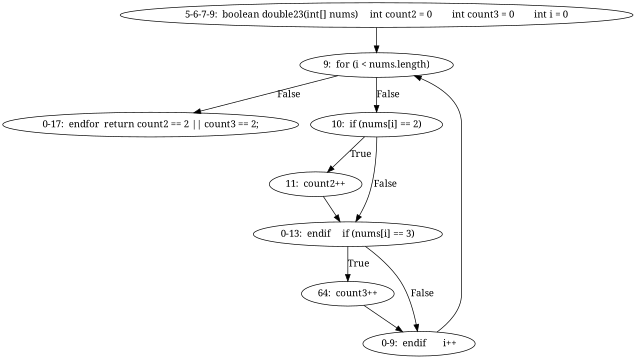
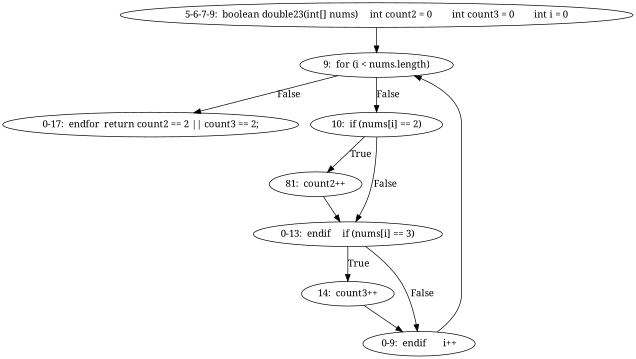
(316, 184) -> (316, 184)
(348, 294) -> (348, 294)
